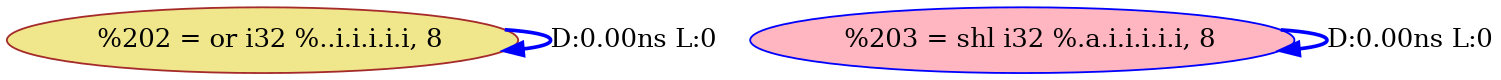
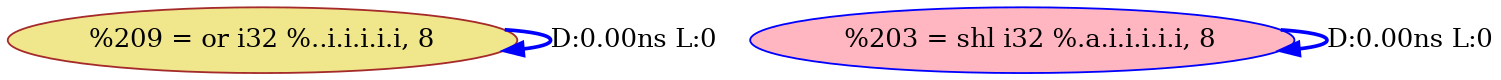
(263, 40) -> (263, 40)
